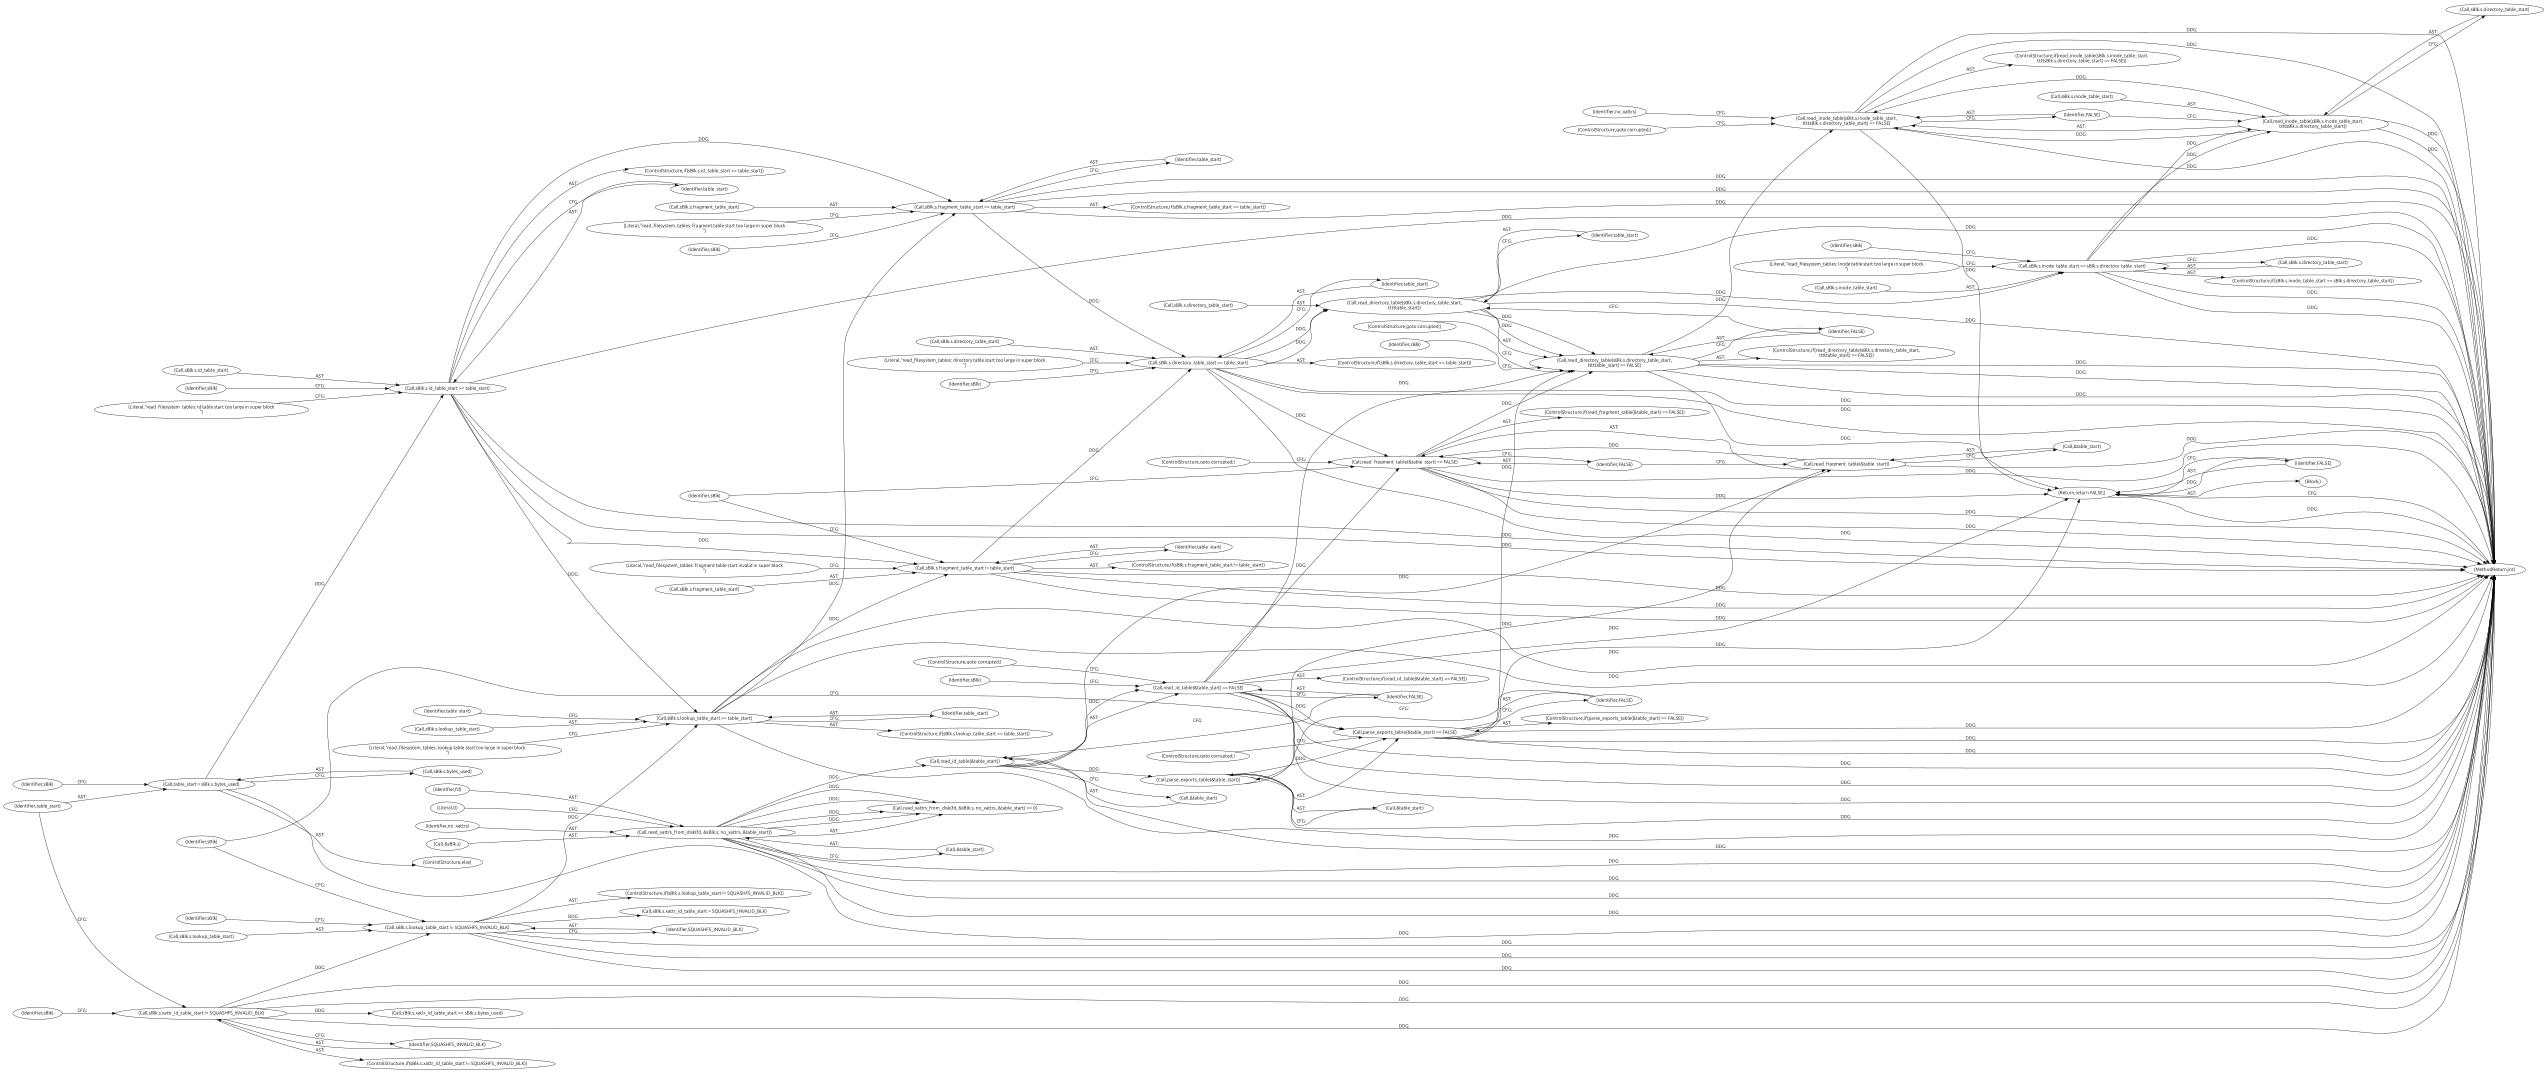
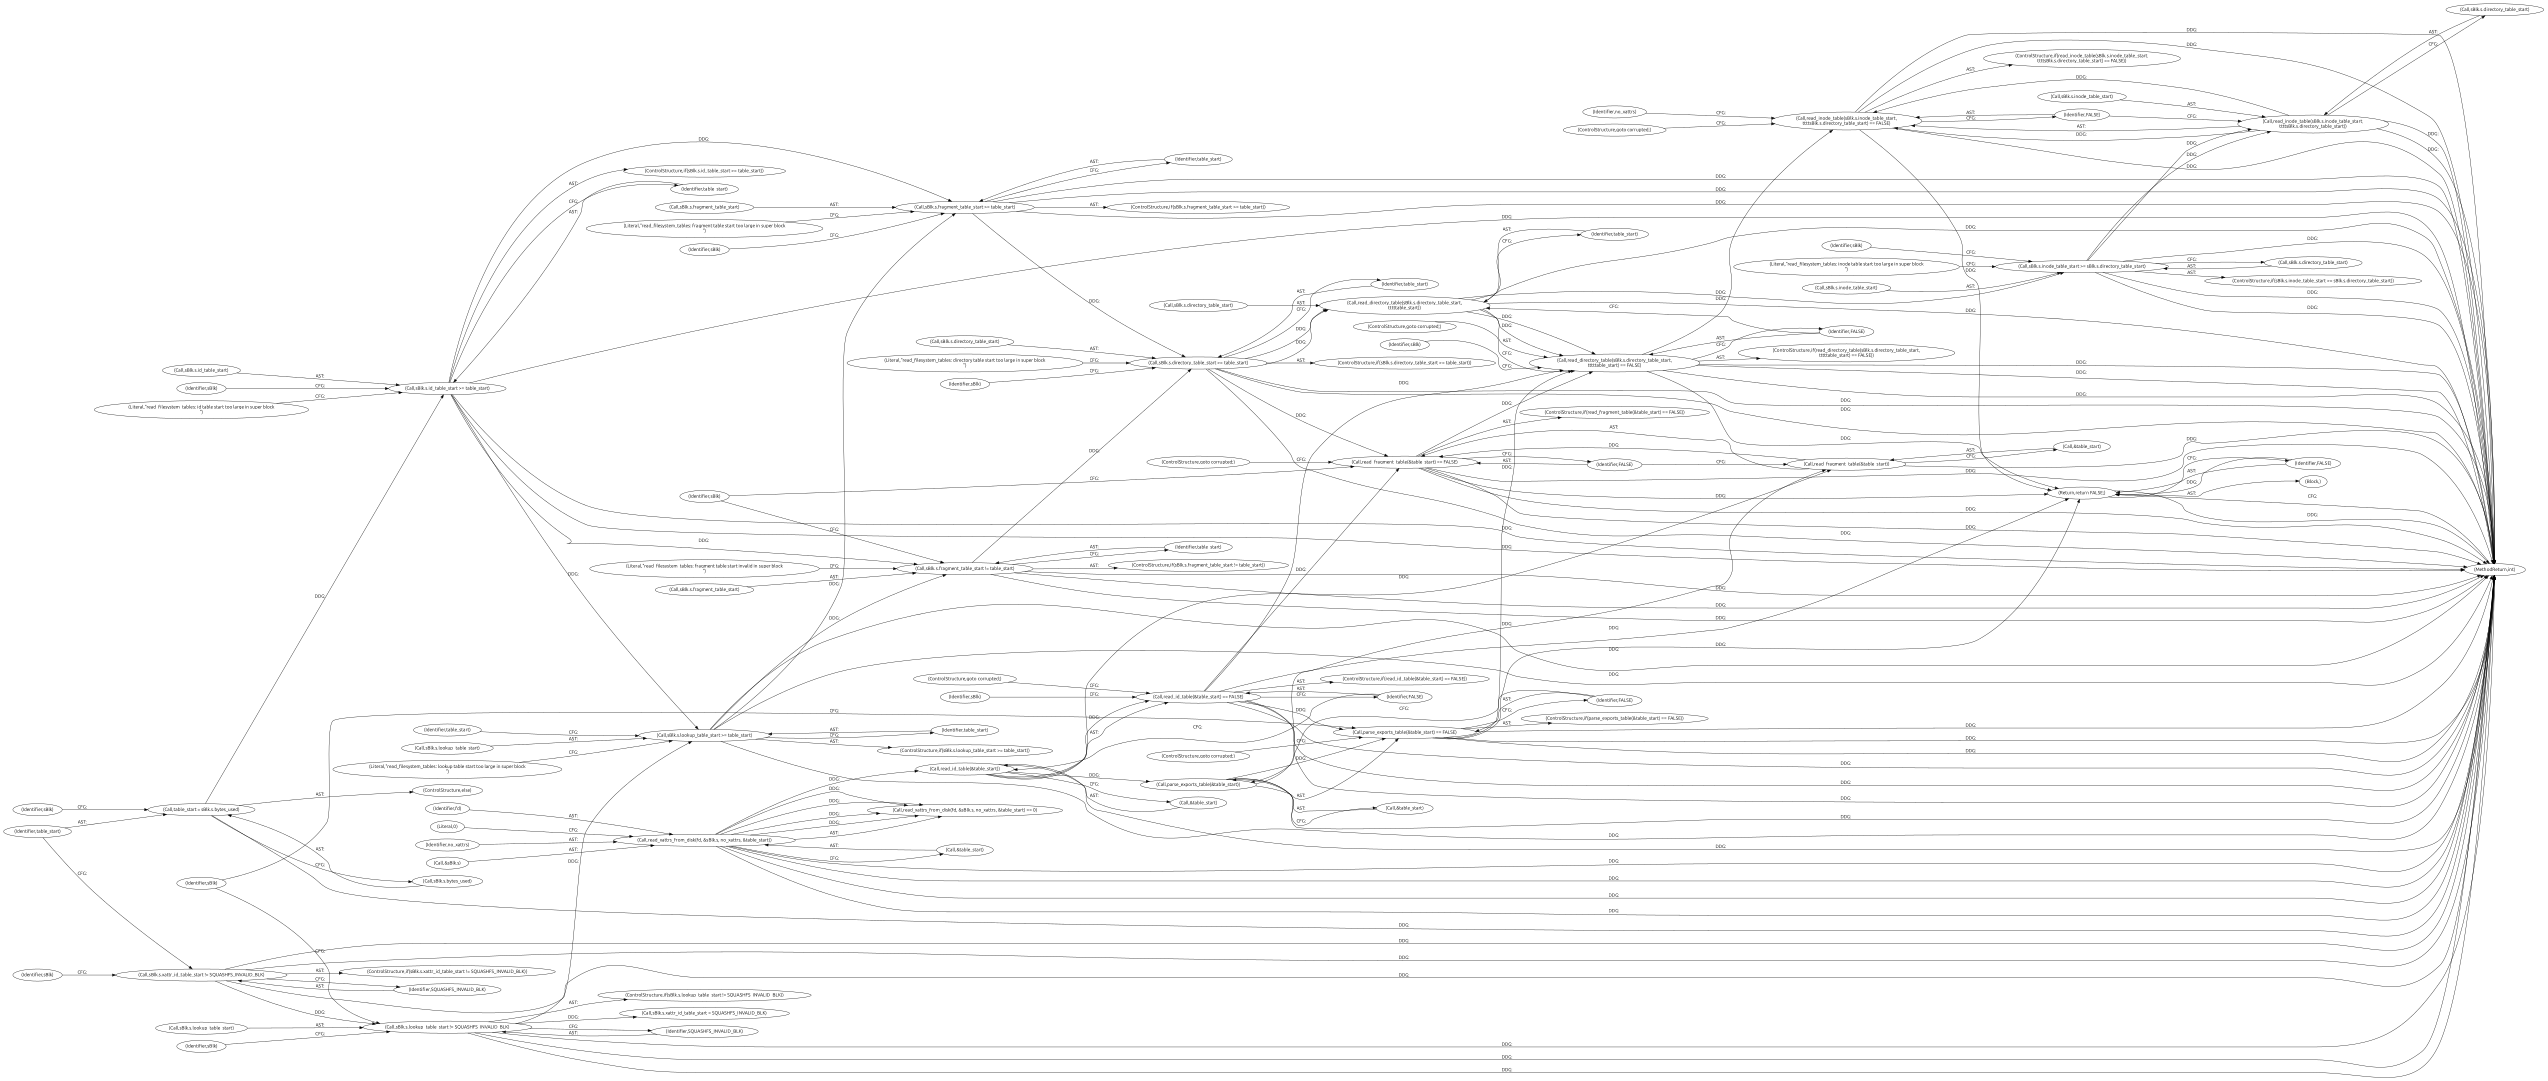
(447, 1013) -> none
